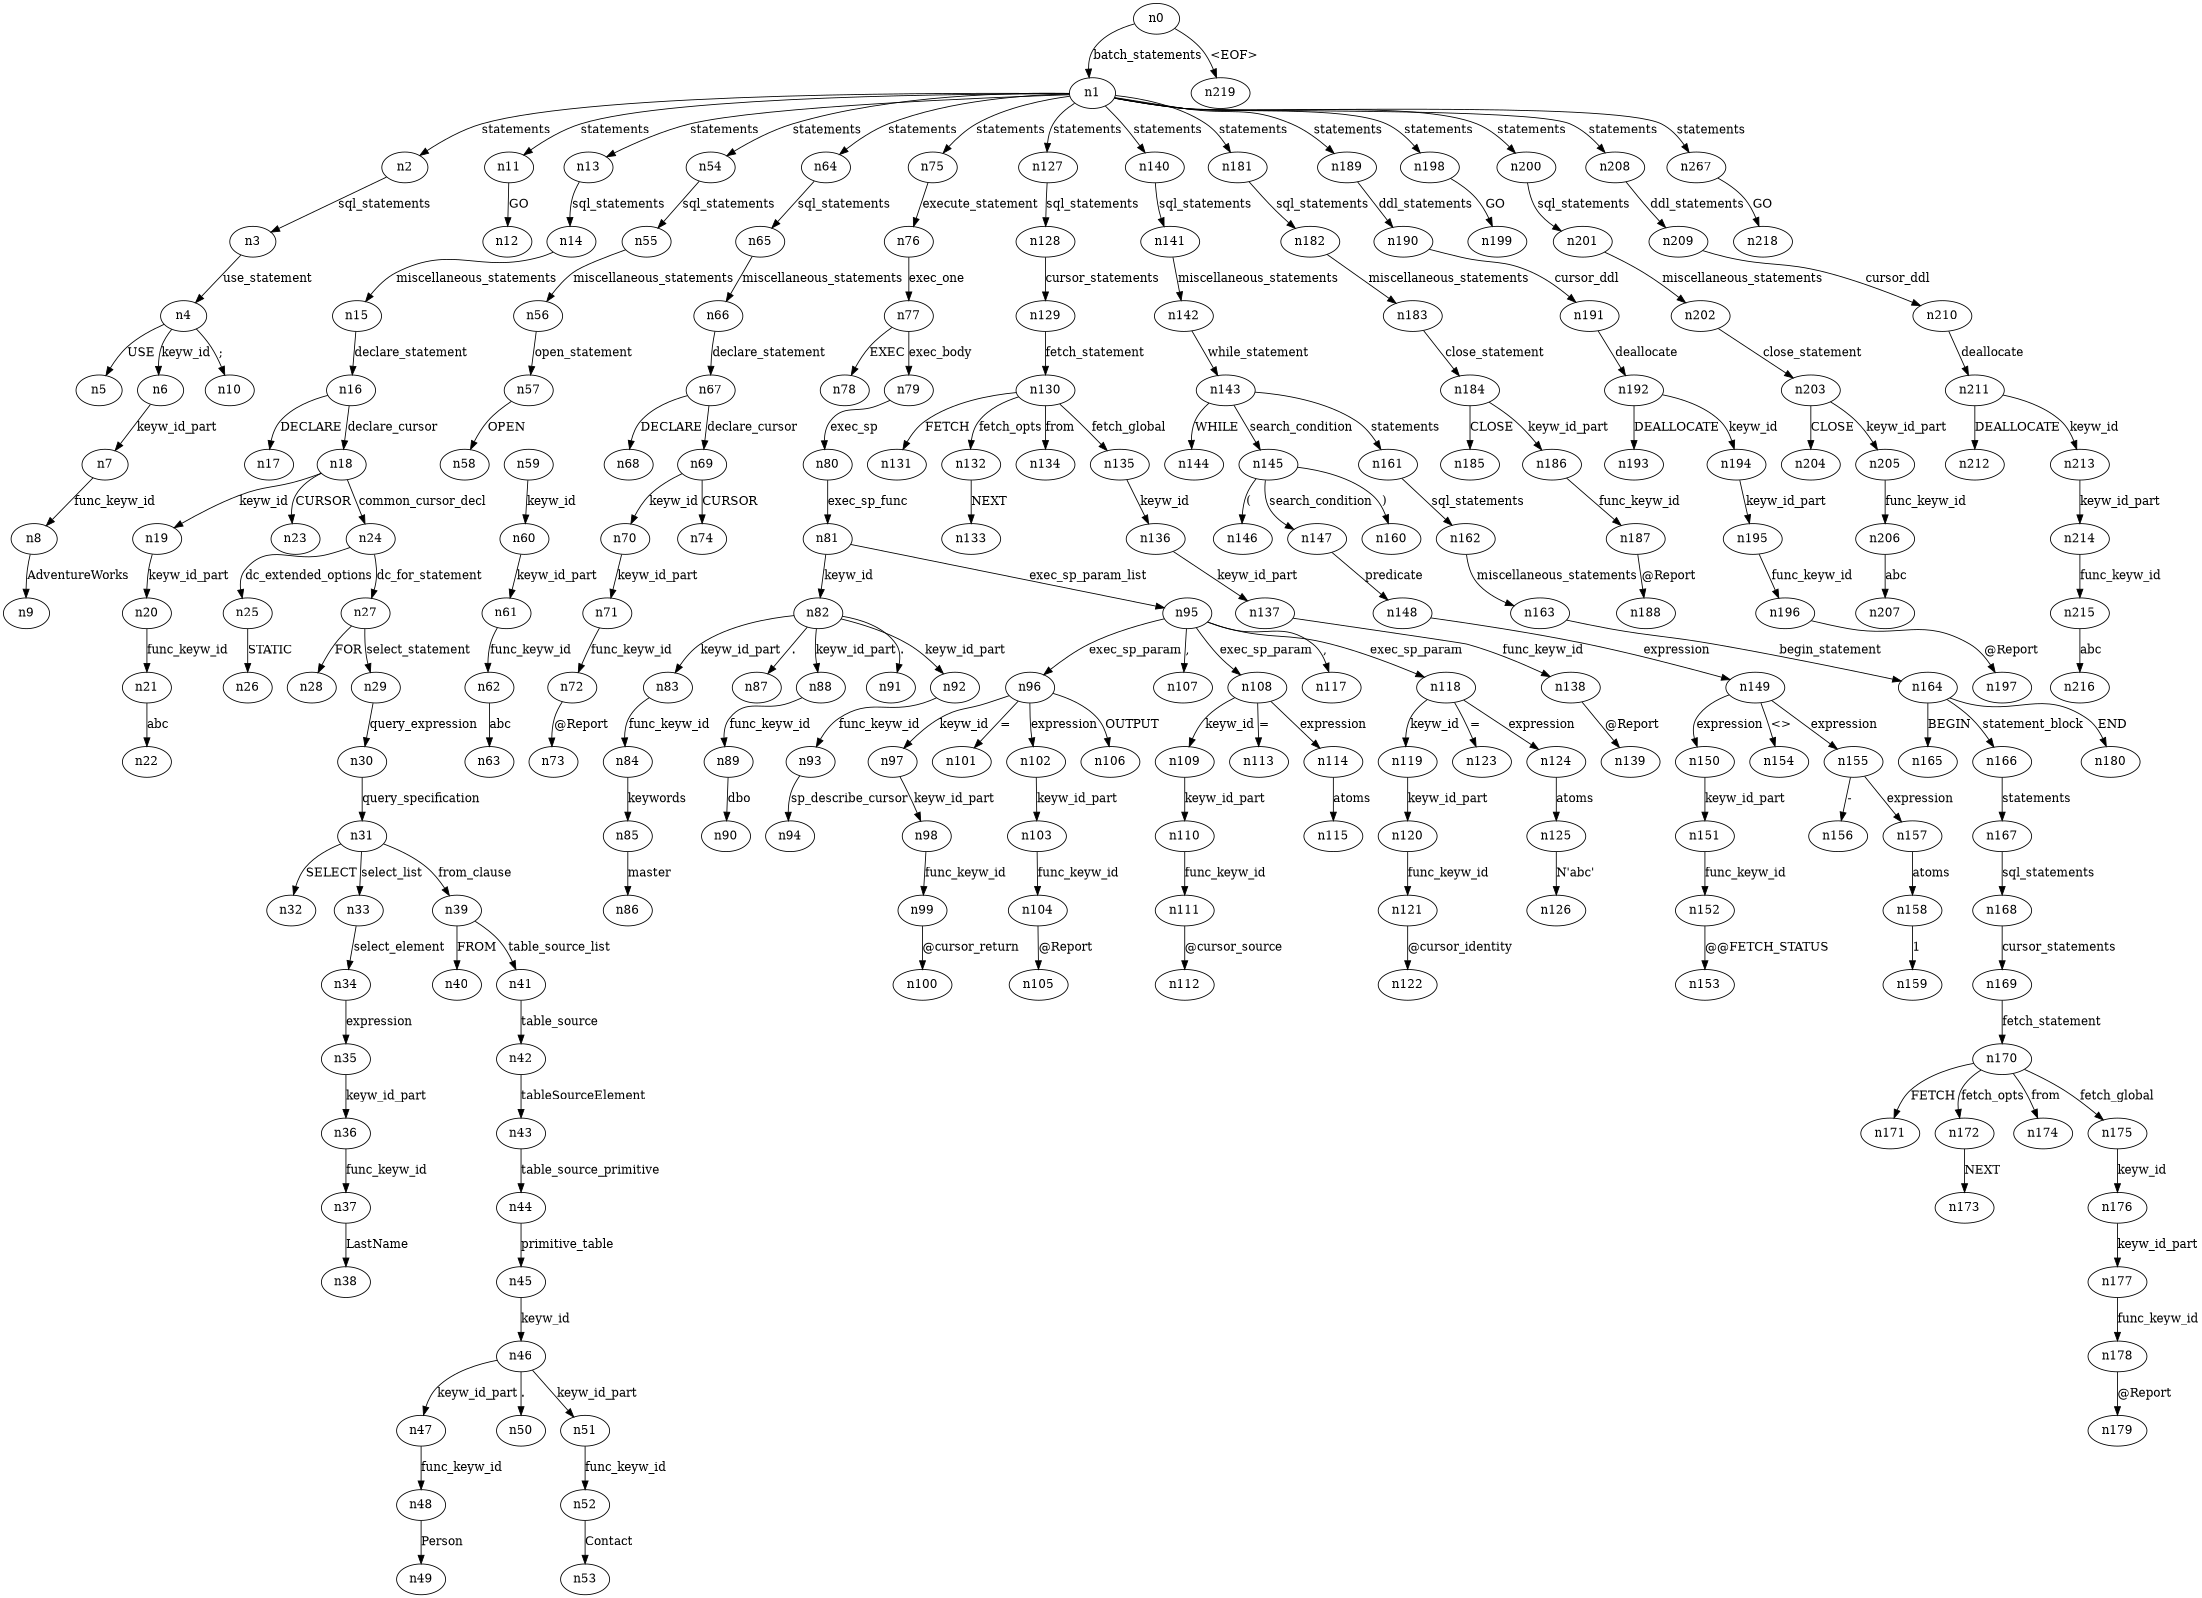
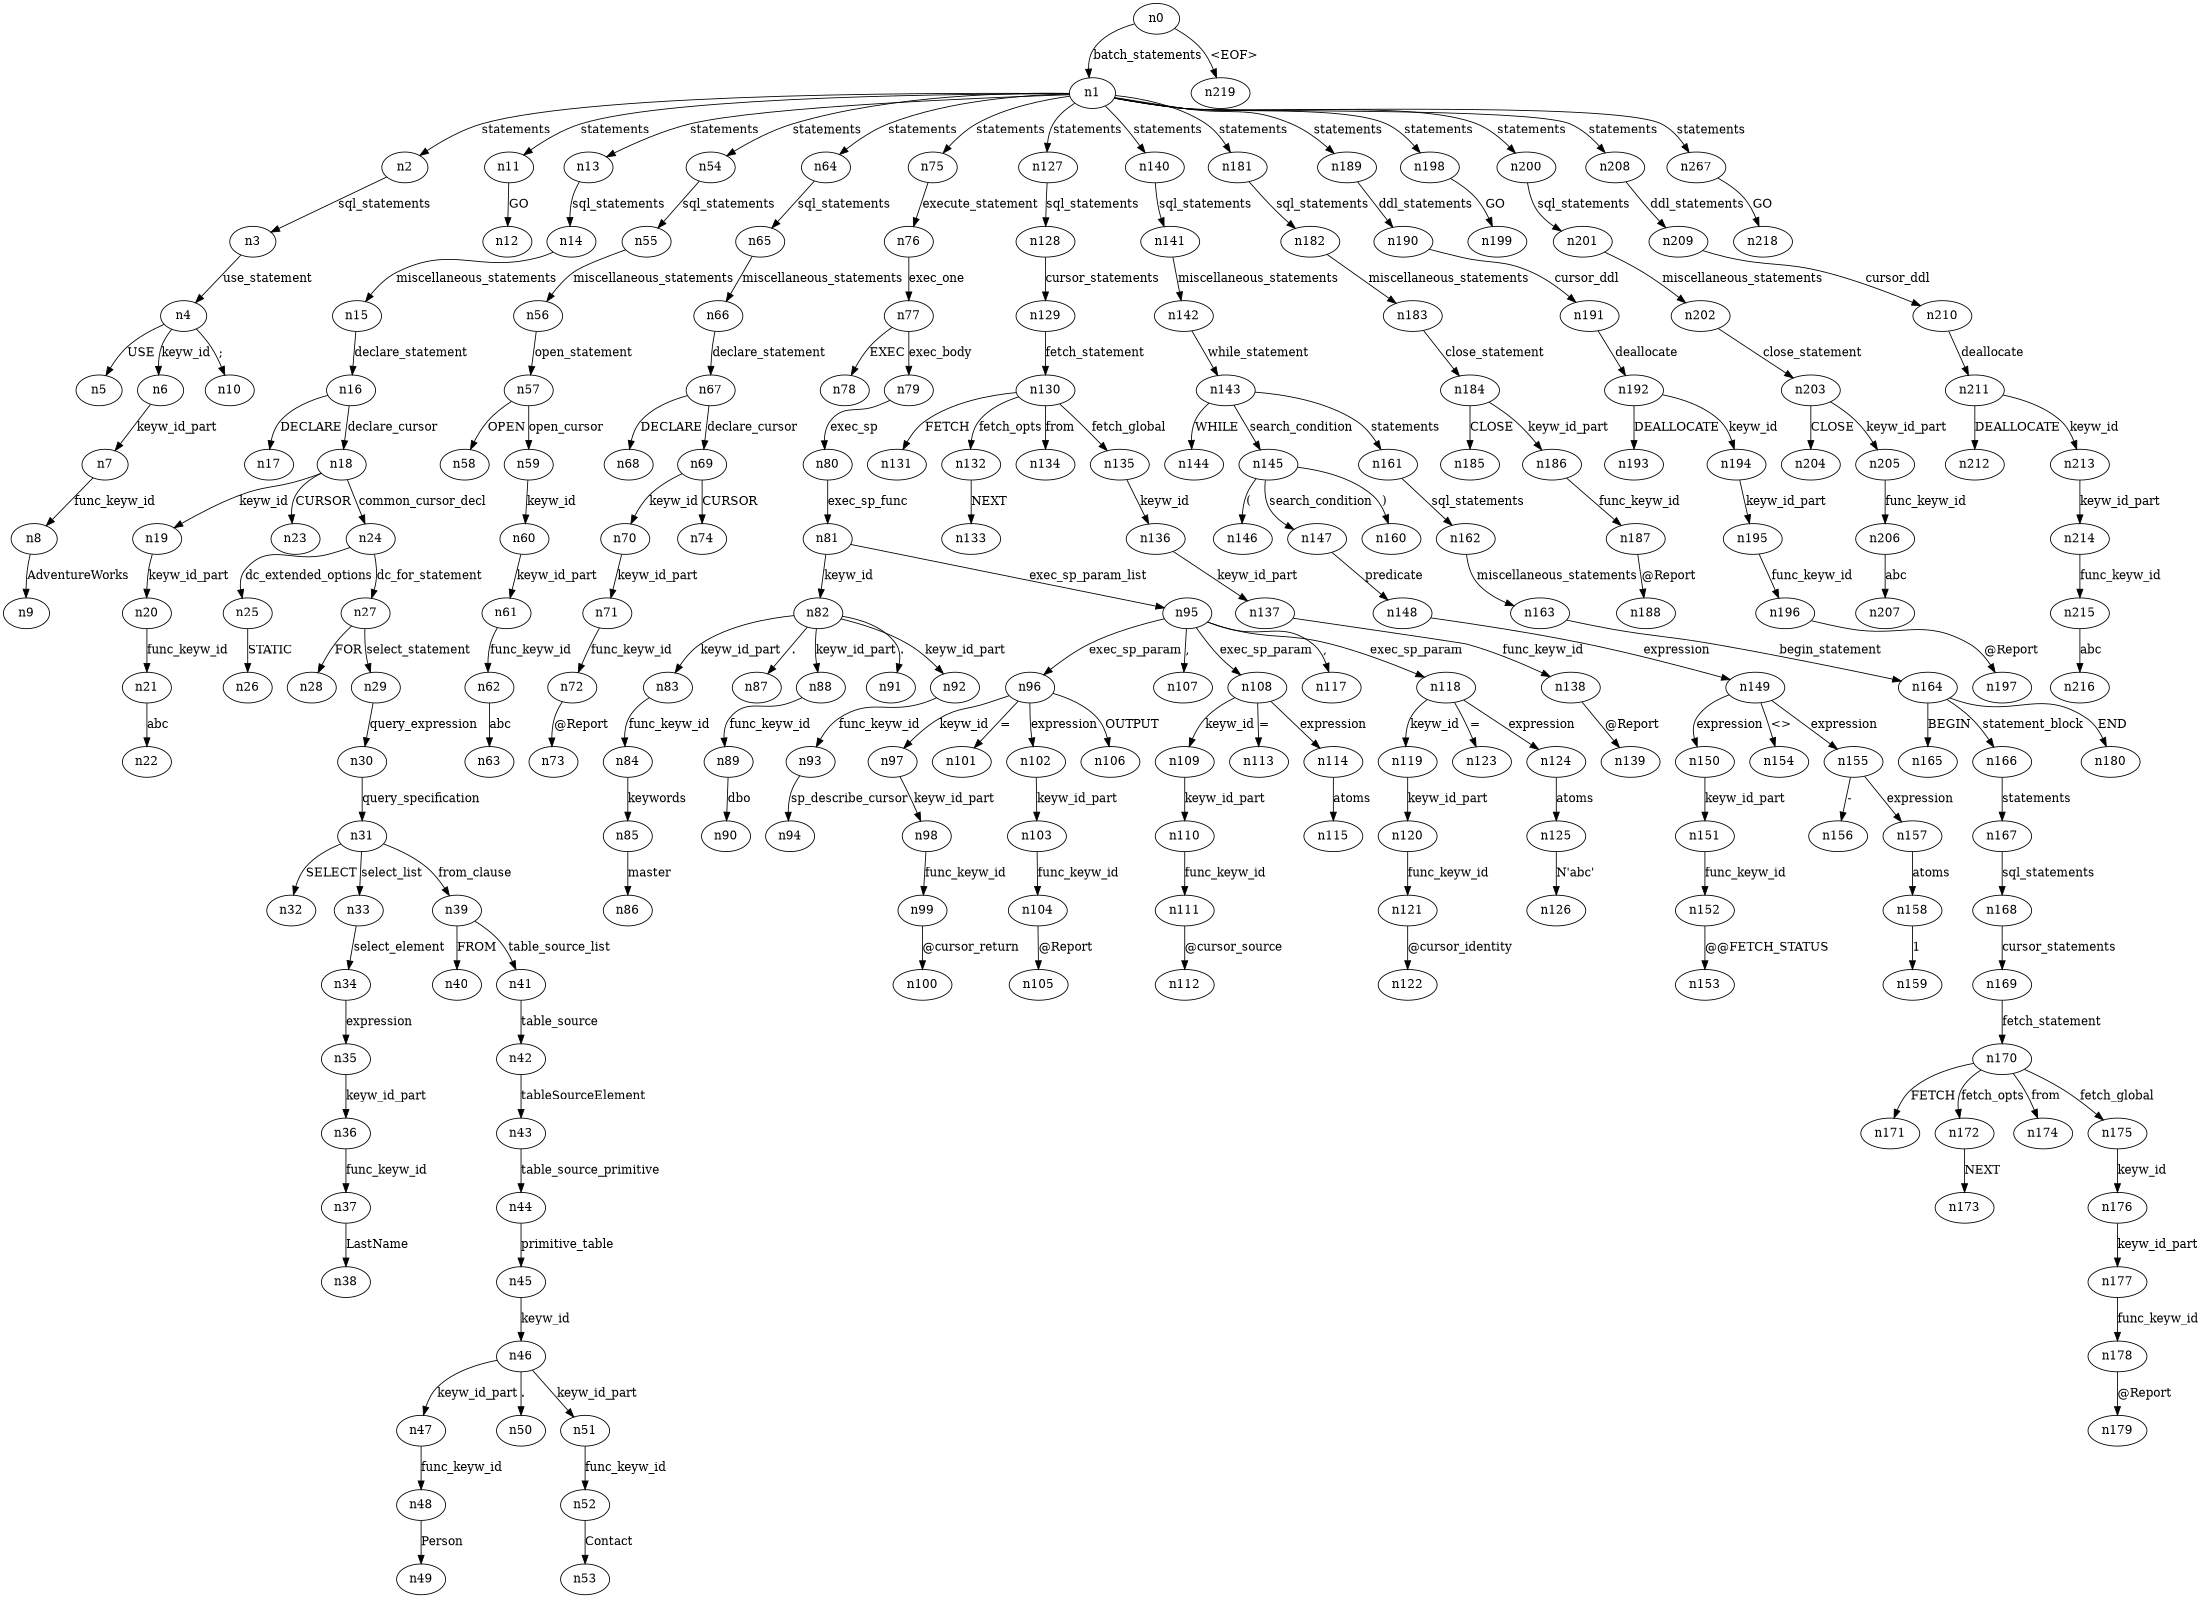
none -> (529, 423)
